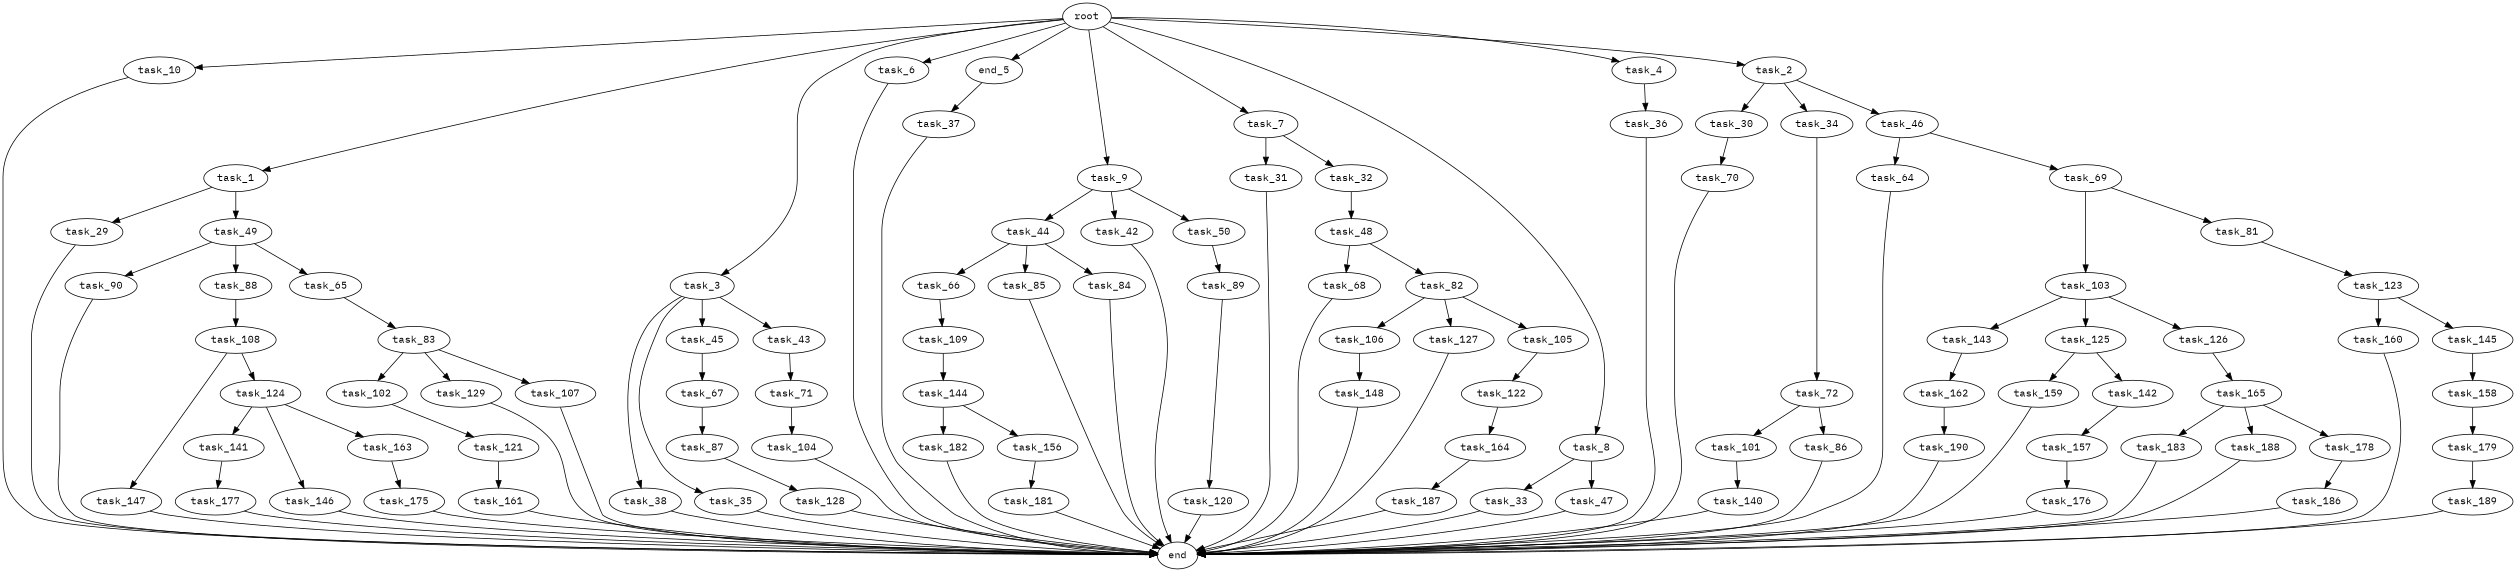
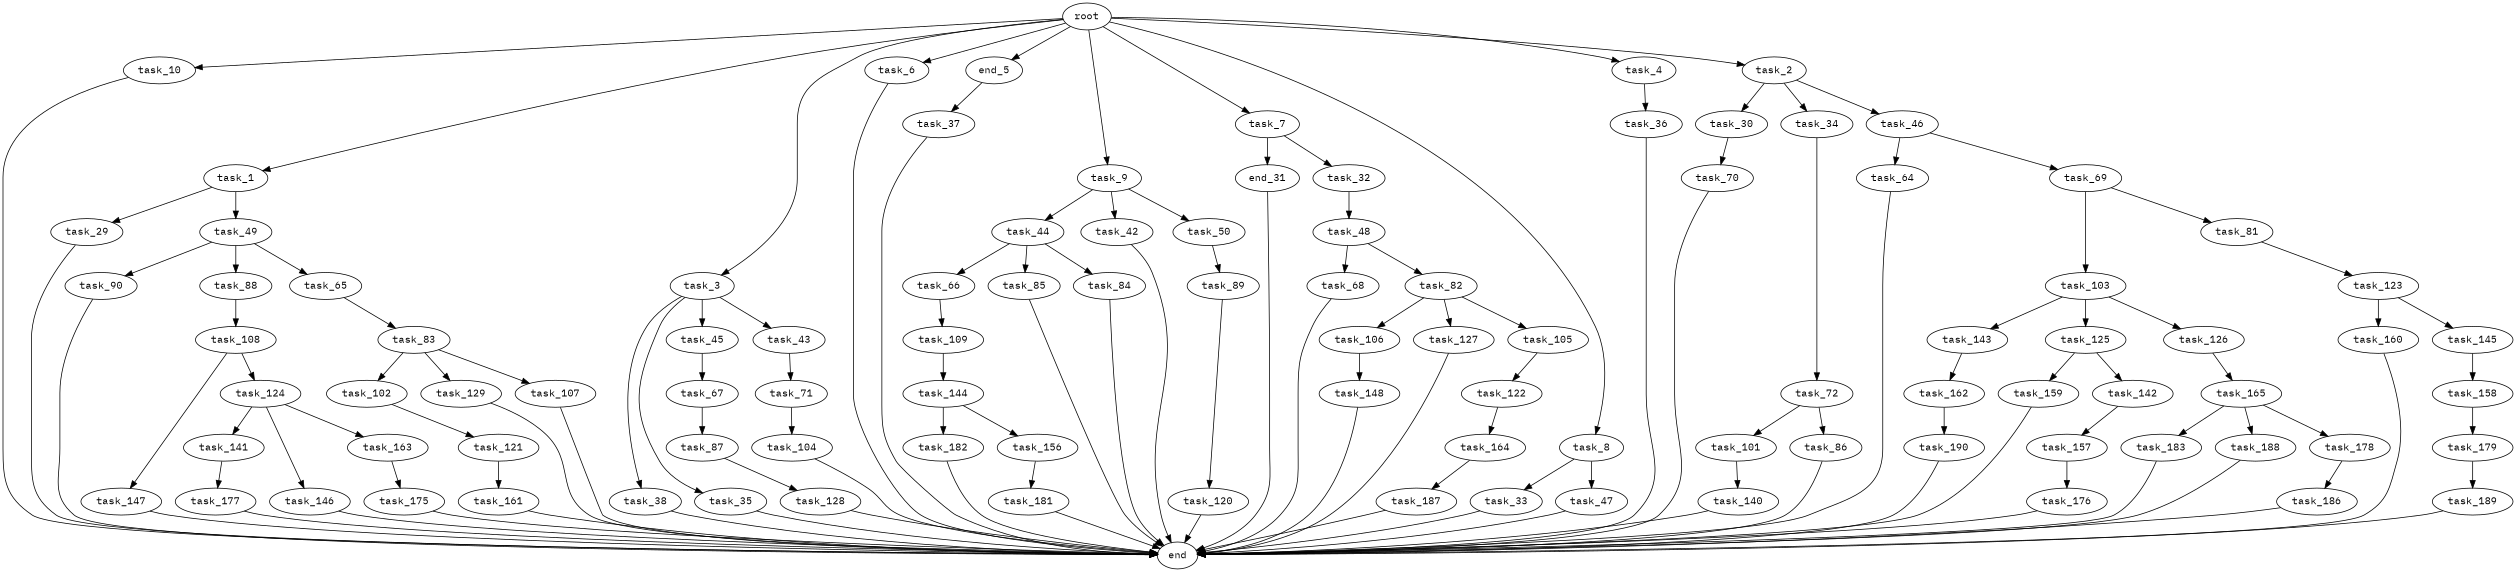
(1266, 178) -> (1267, 178)
